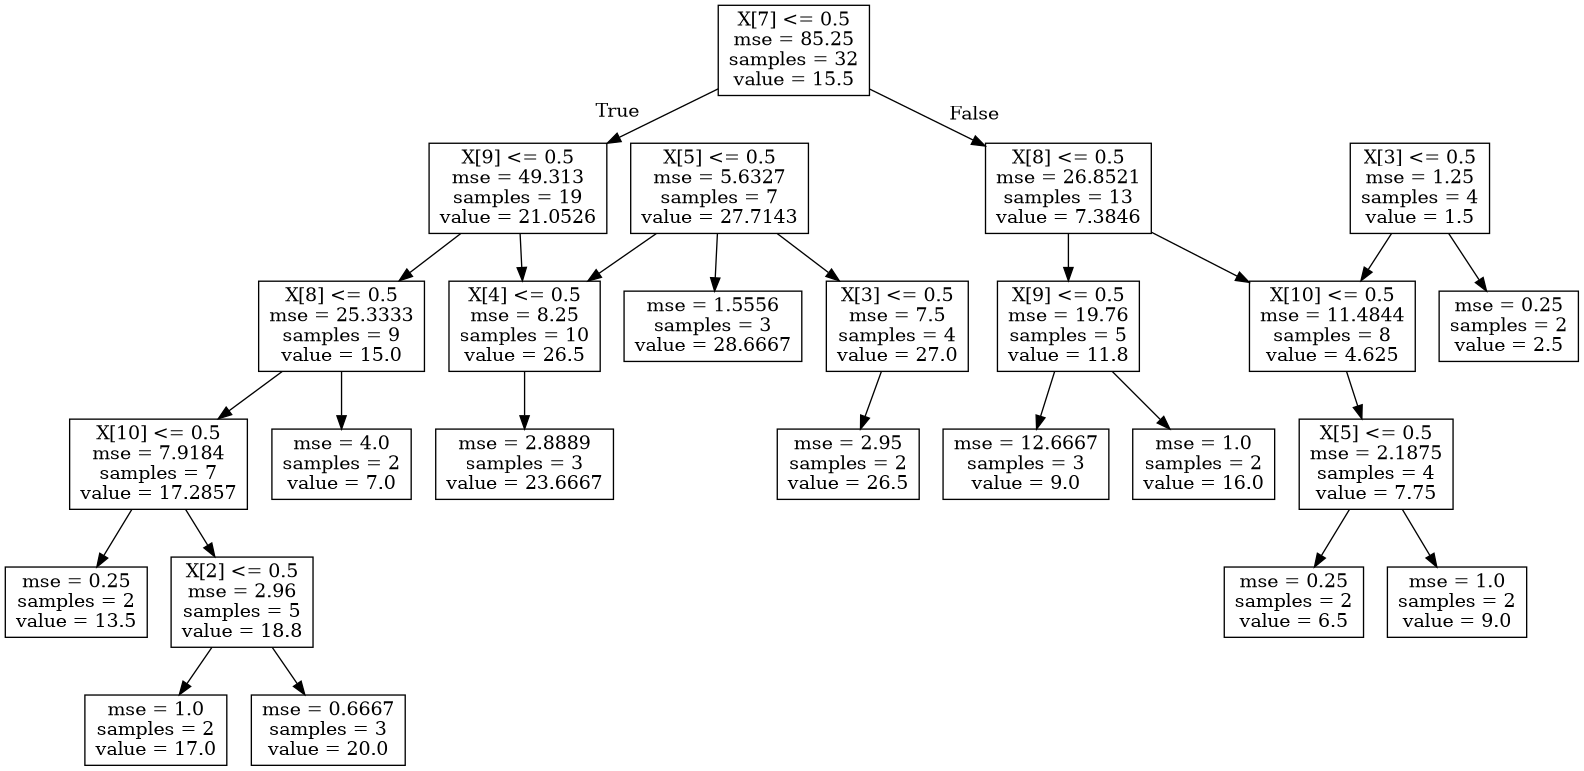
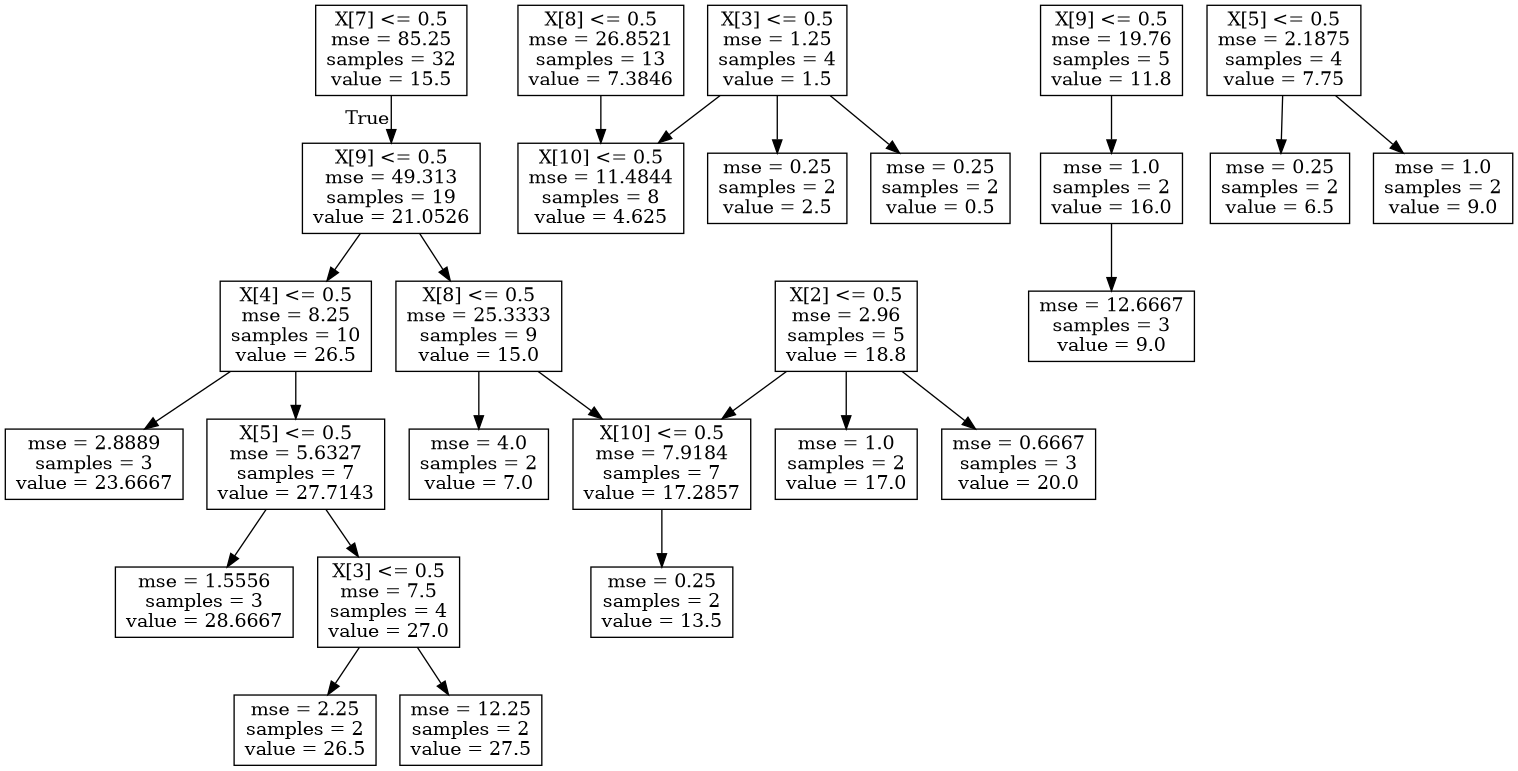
(921, 115) -> none
none -> (940, 188)
(1068, 250) -> none
(628, 254) -> (296, 388)
(1352, 389) -> none
(1048, 394) -> (1112, 251)
(848, 464) -> (305, 730)
(197, 527) -> (760, 391)
none -> (471, 730)
